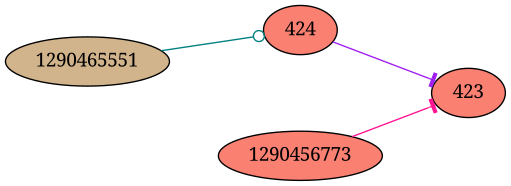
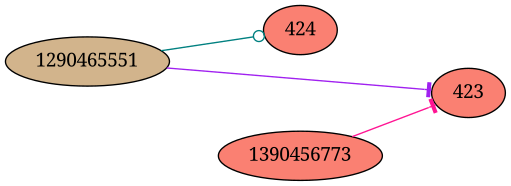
(381, 60) -> (296, 79)
(300, 156) -> (300, 156)
